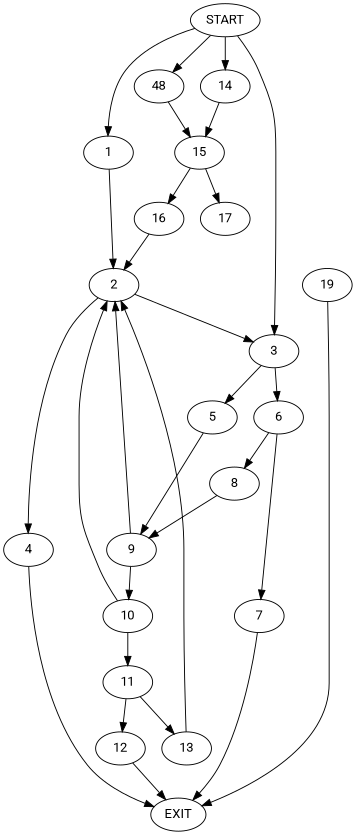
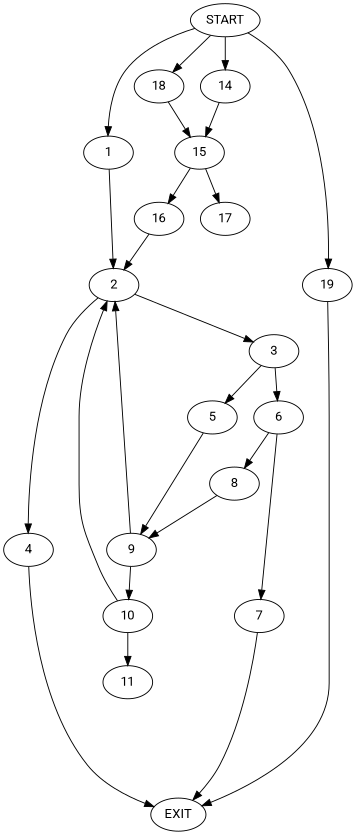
(159, 86) -> (159, 86)
(276, 176) -> (315, 135)
(120, 748) -> none
(187, 748) -> none
